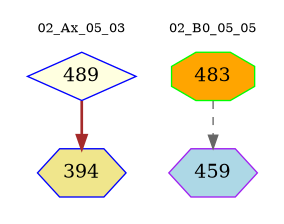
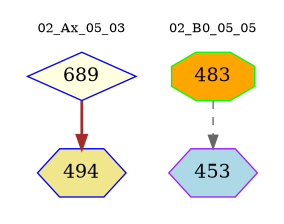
(82, 76) -> (82, 76)
(82, 173) -> (82, 173)
(213, 173) -> (213, 173)
